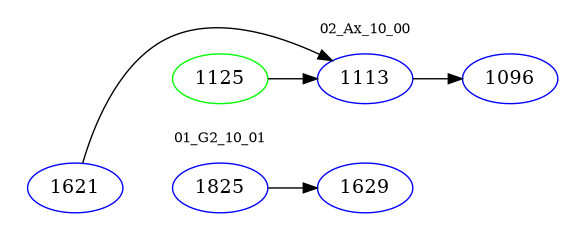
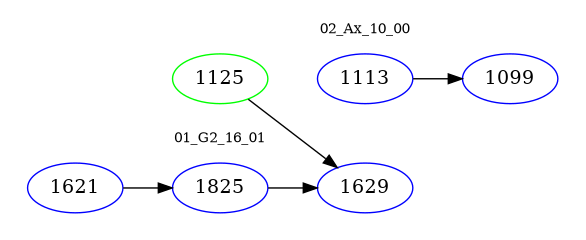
(176, 35) -> (141, 188)
(286, 79) -> (295, 135)
(510, 79) -> (510, 79)
(220, 139) -> (220, 139)
